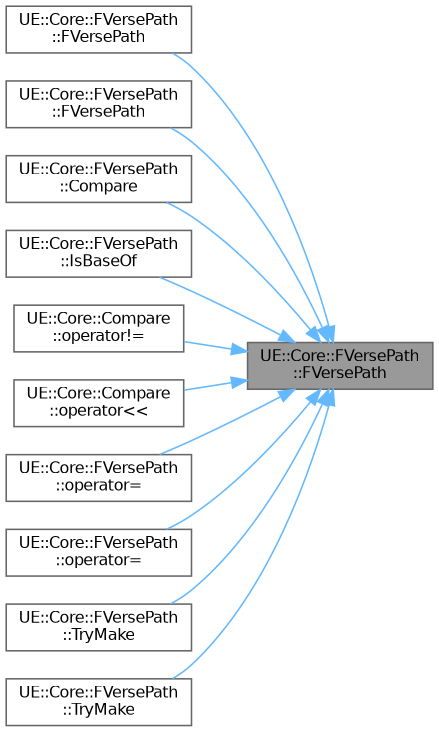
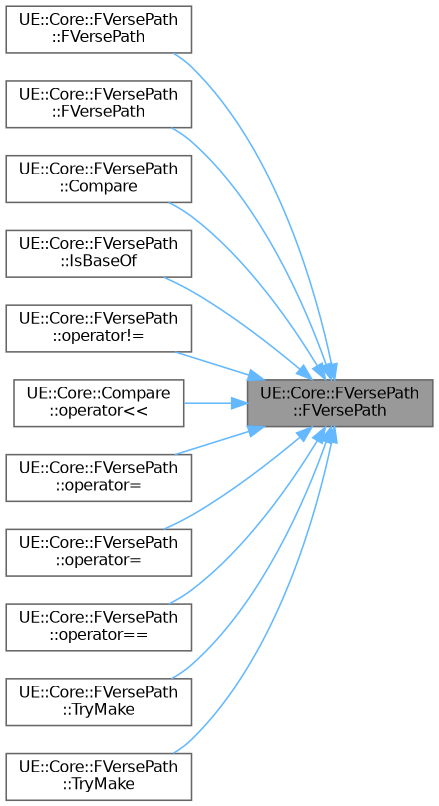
(99, 329) -> (99, 329)
none -> (99, 627)
